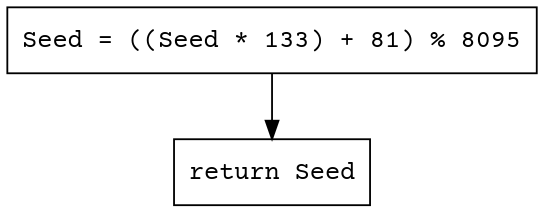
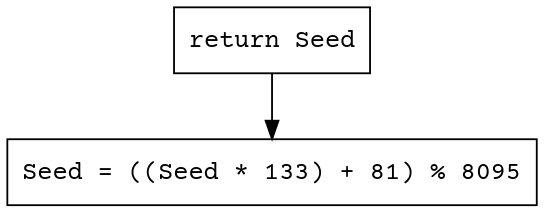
(272, 97) -> (272, 97)
